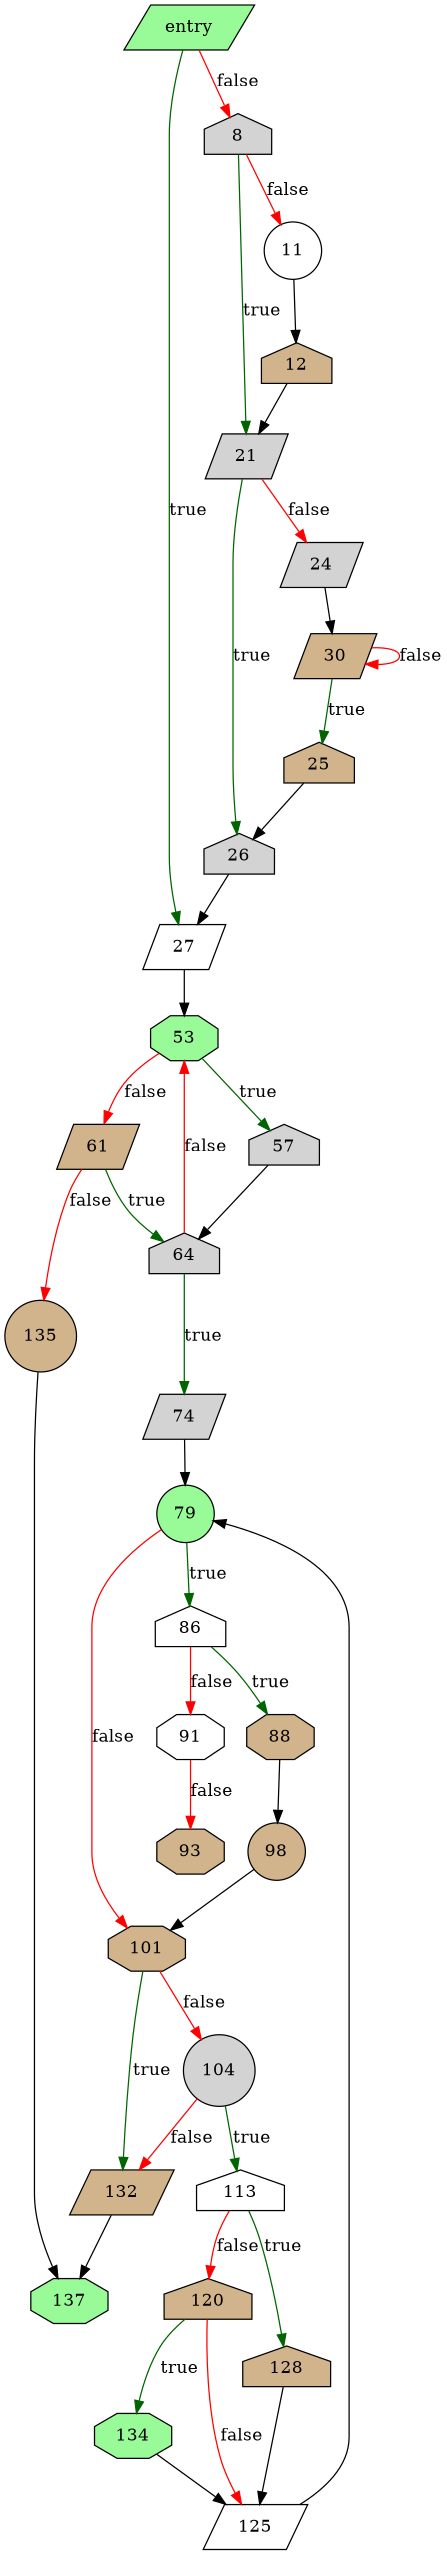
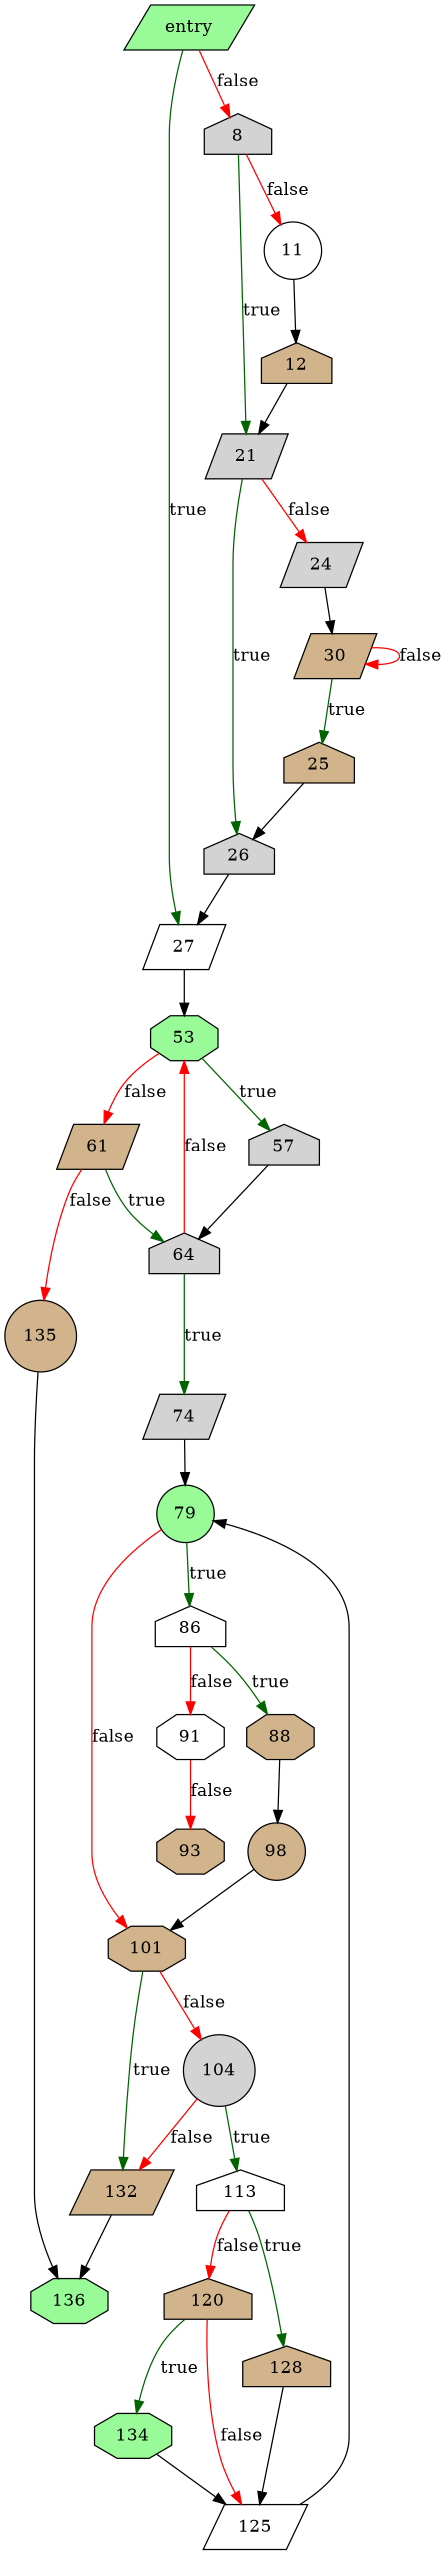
(69, 2301) -> (69, 2301)
